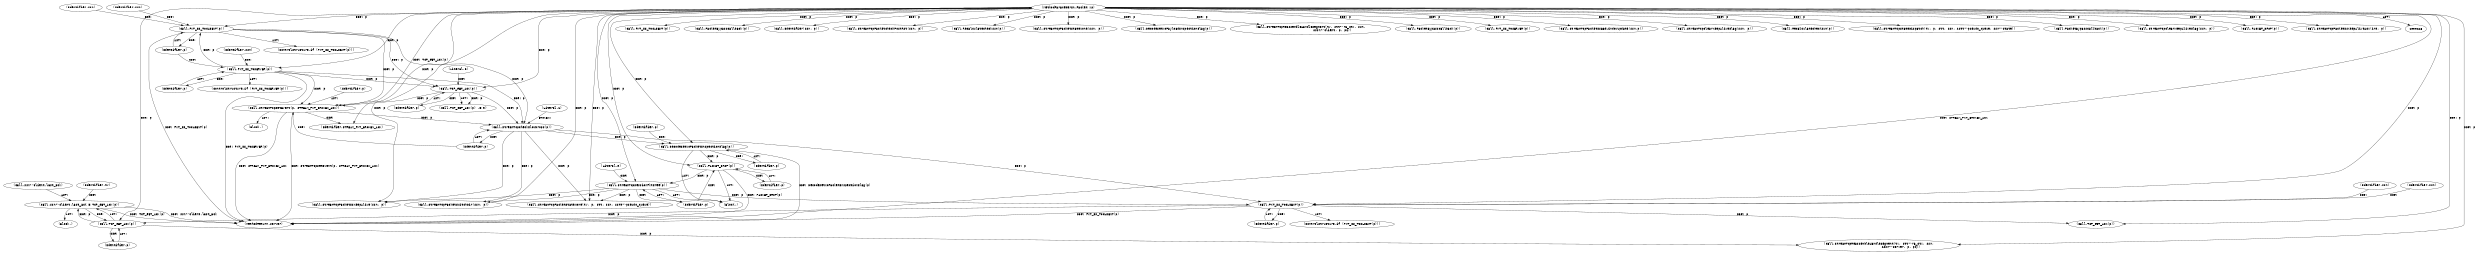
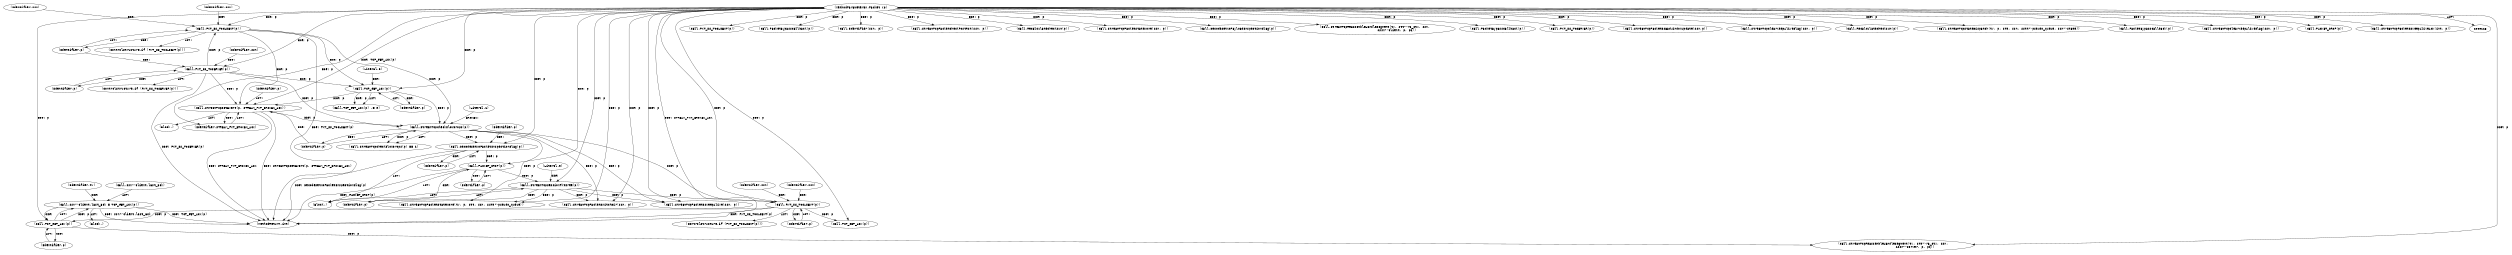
(590, 17) -> (636, 19)
none -> (235, 119)
none -> (384, 147)
(264, 224) -> (273, 224)
